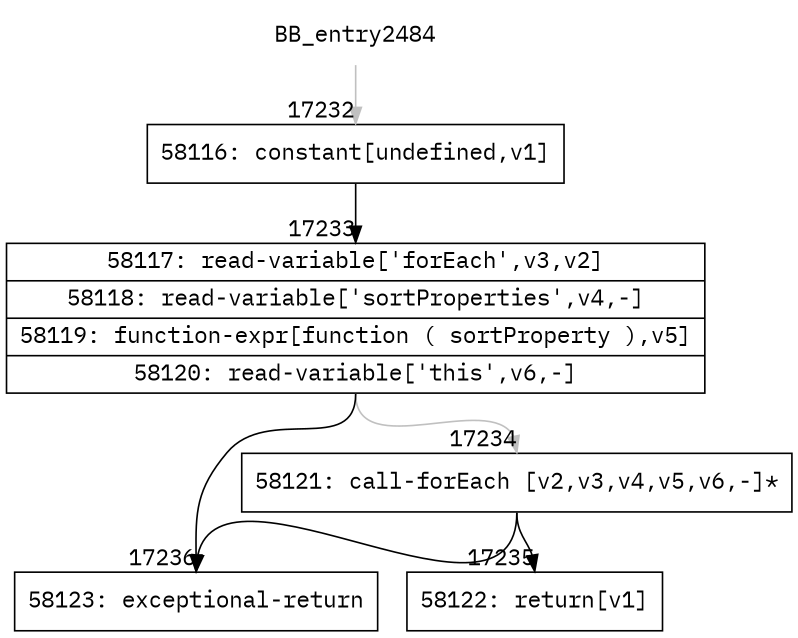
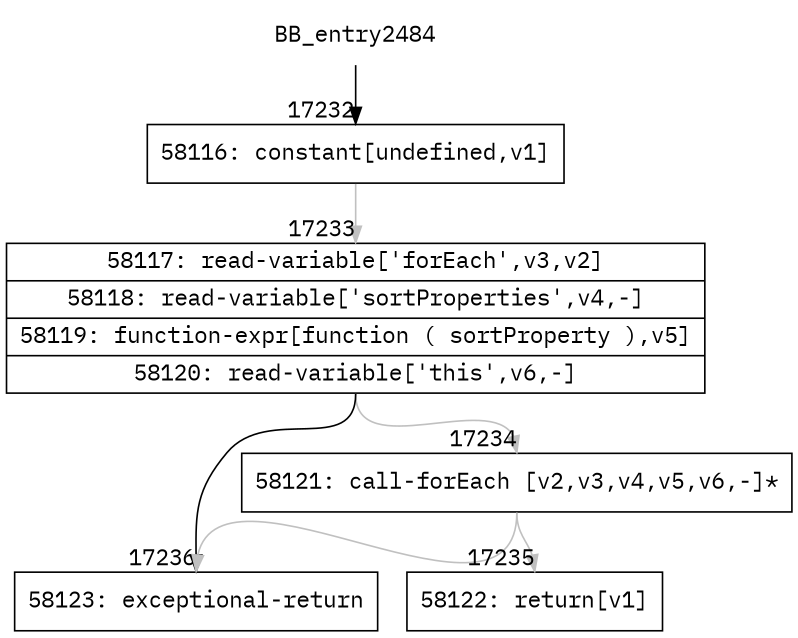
(356, 86) -> (356, 86)
(356, 205) -> (356, 205)
(522, 535) -> (522, 535)
(364, 544) -> (364, 544)
